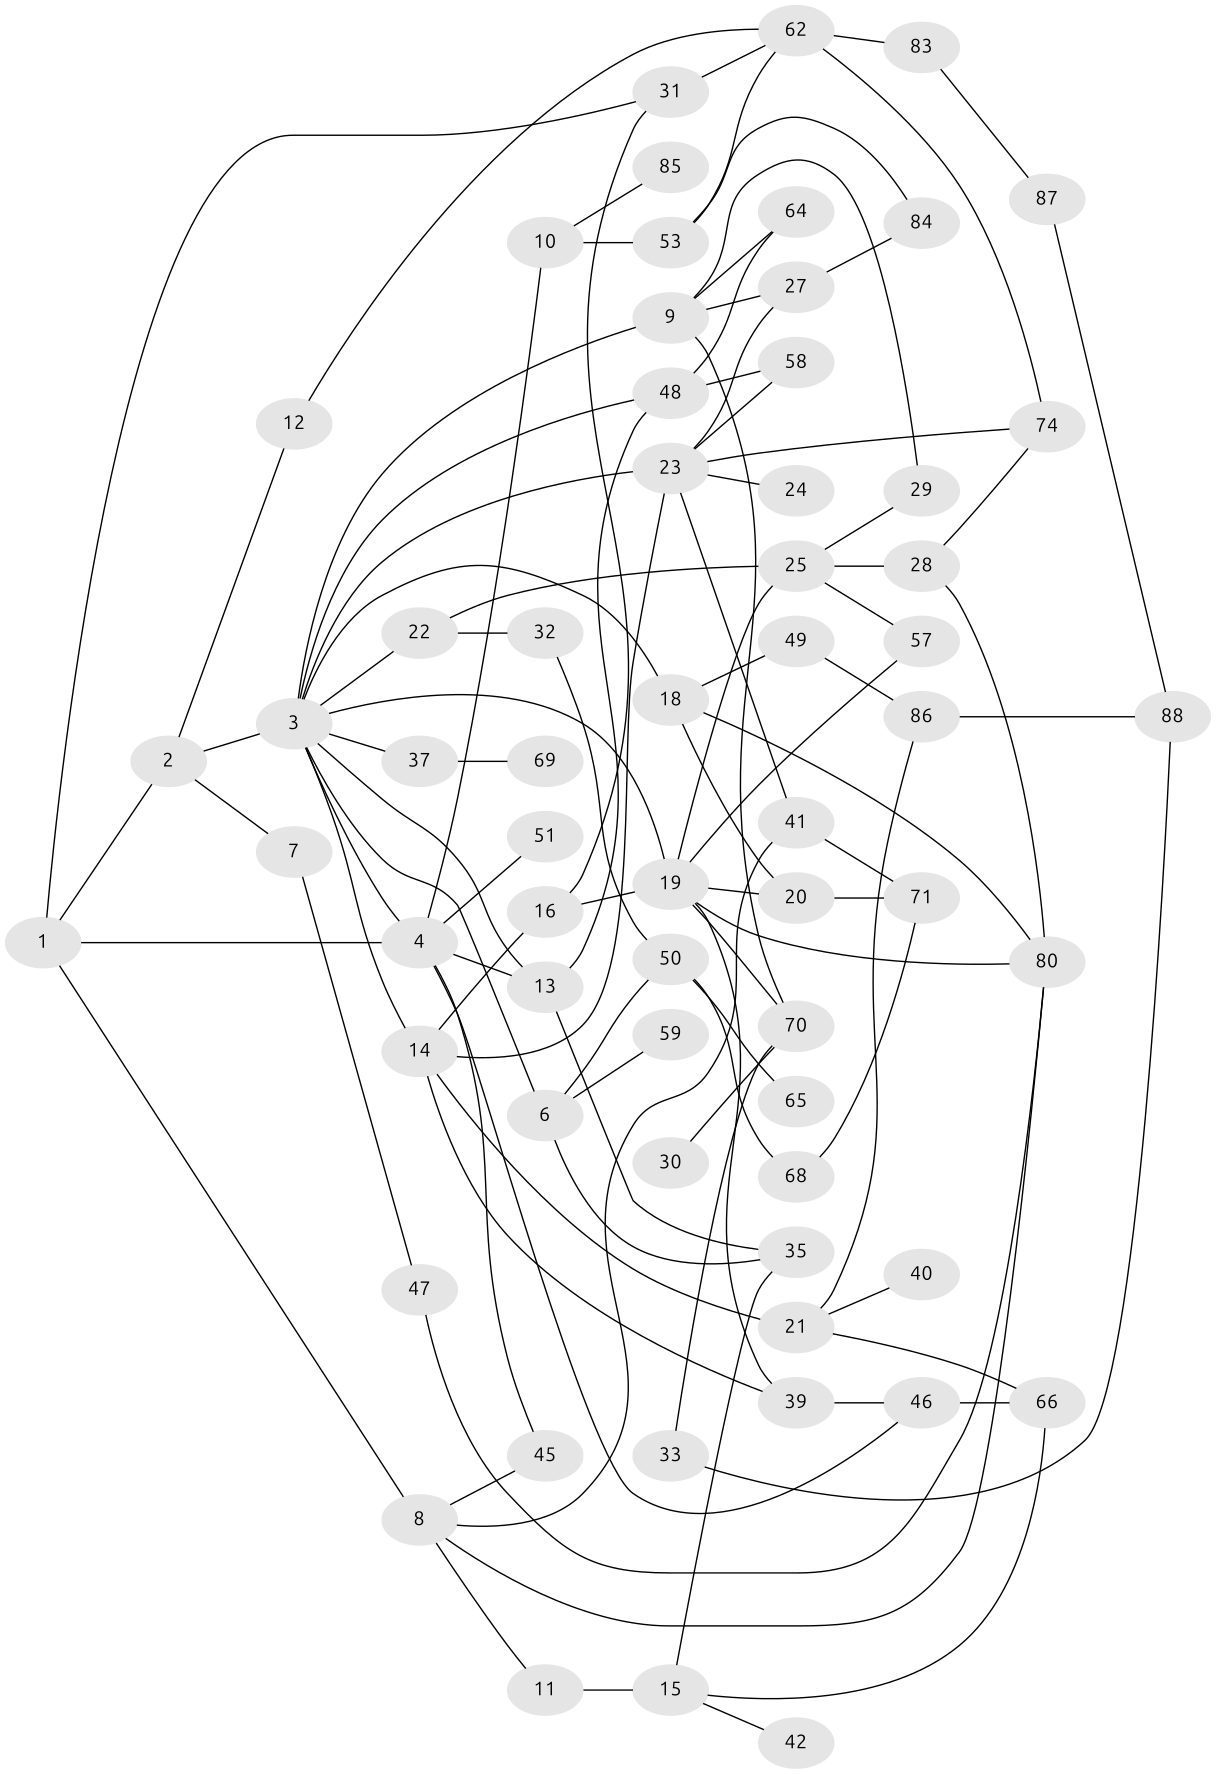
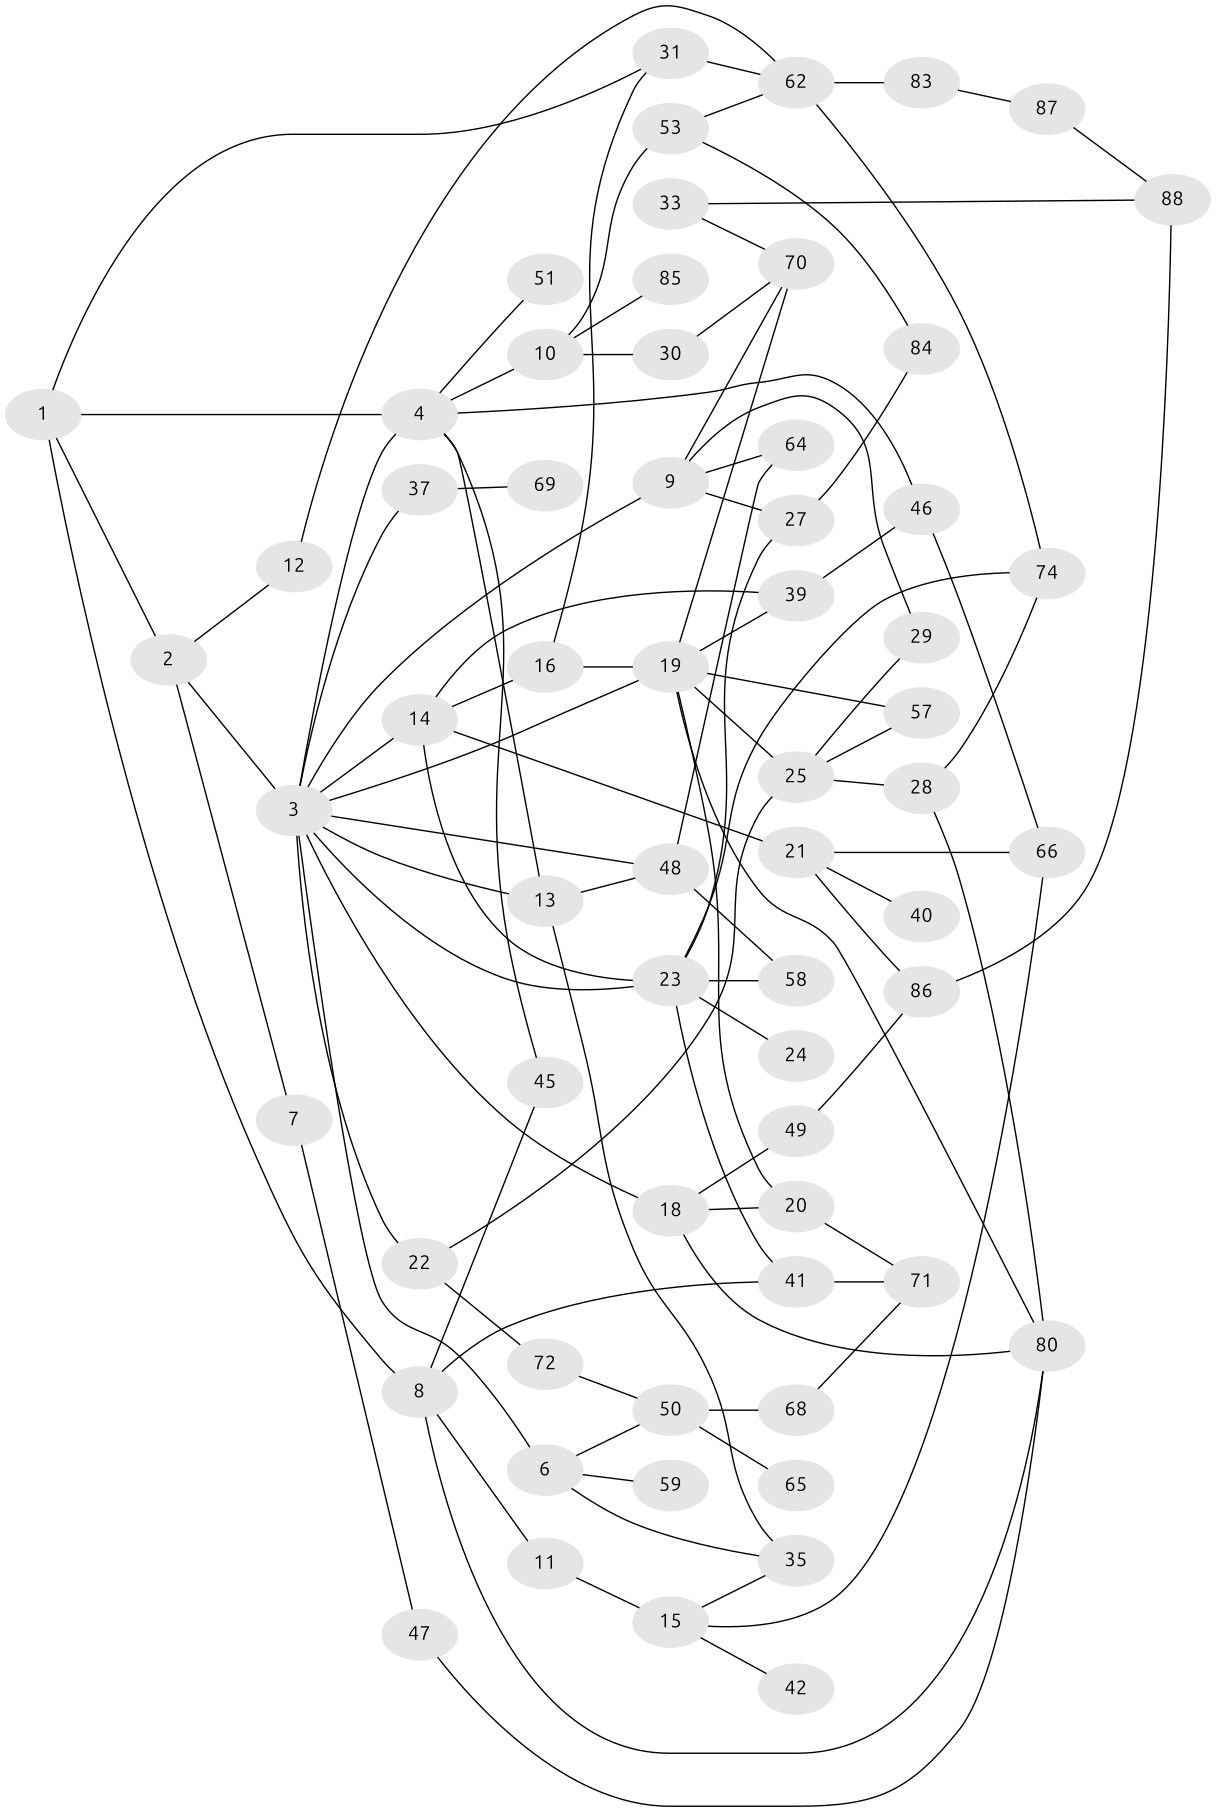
none -> (608, 355)
(545, 633) -> (545, 1364)
